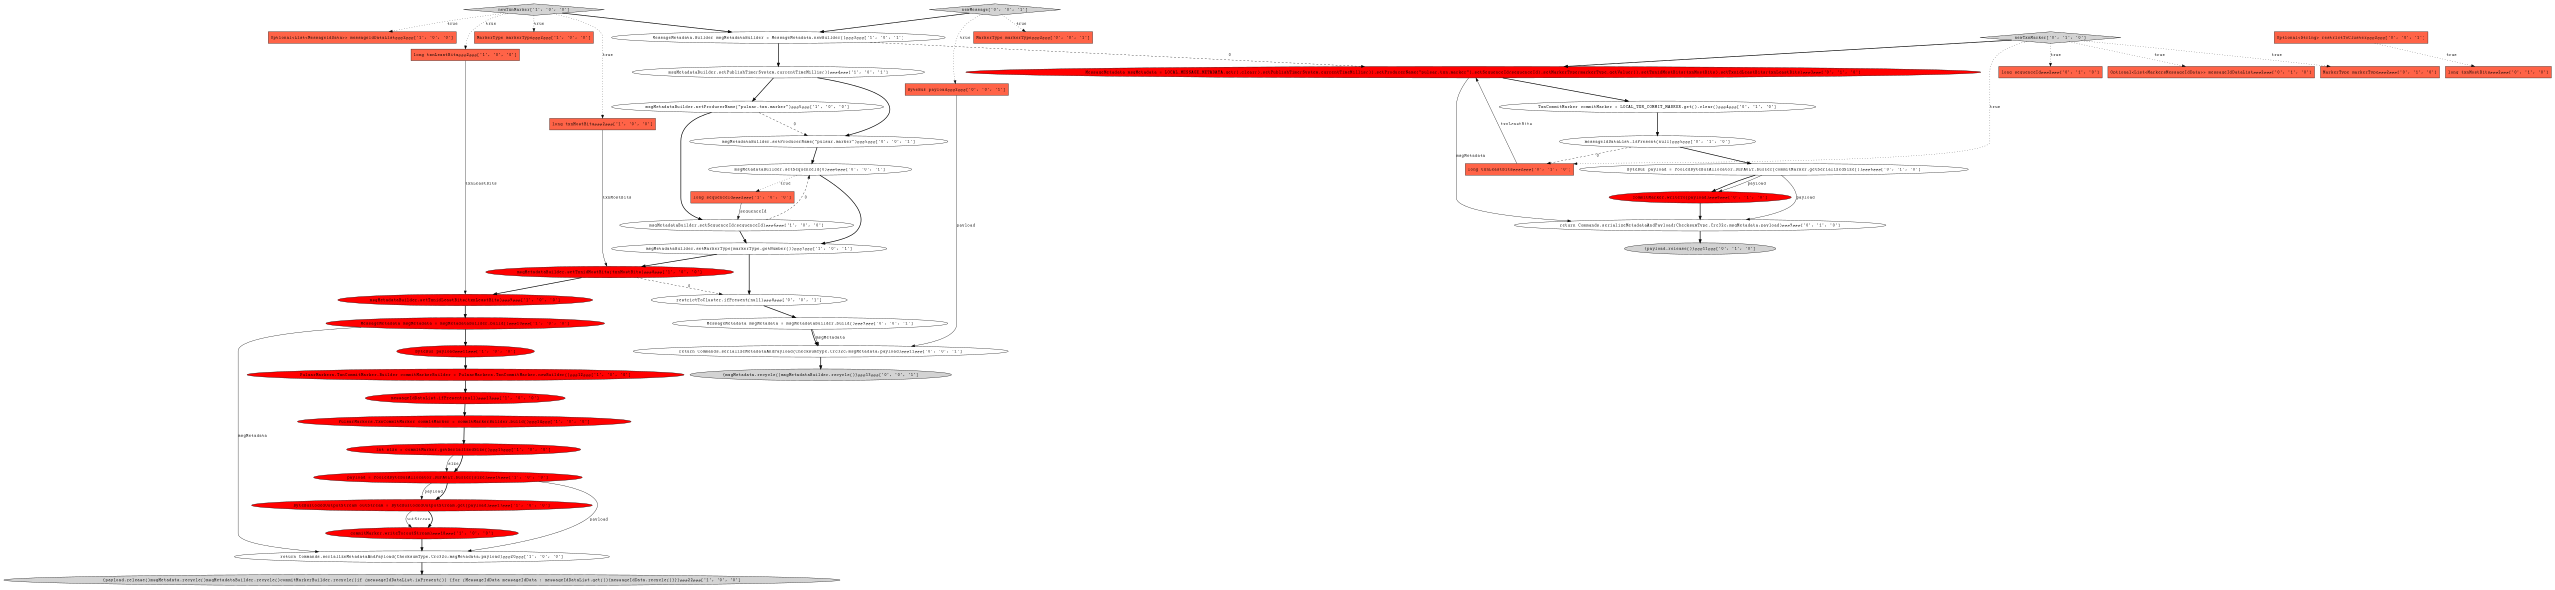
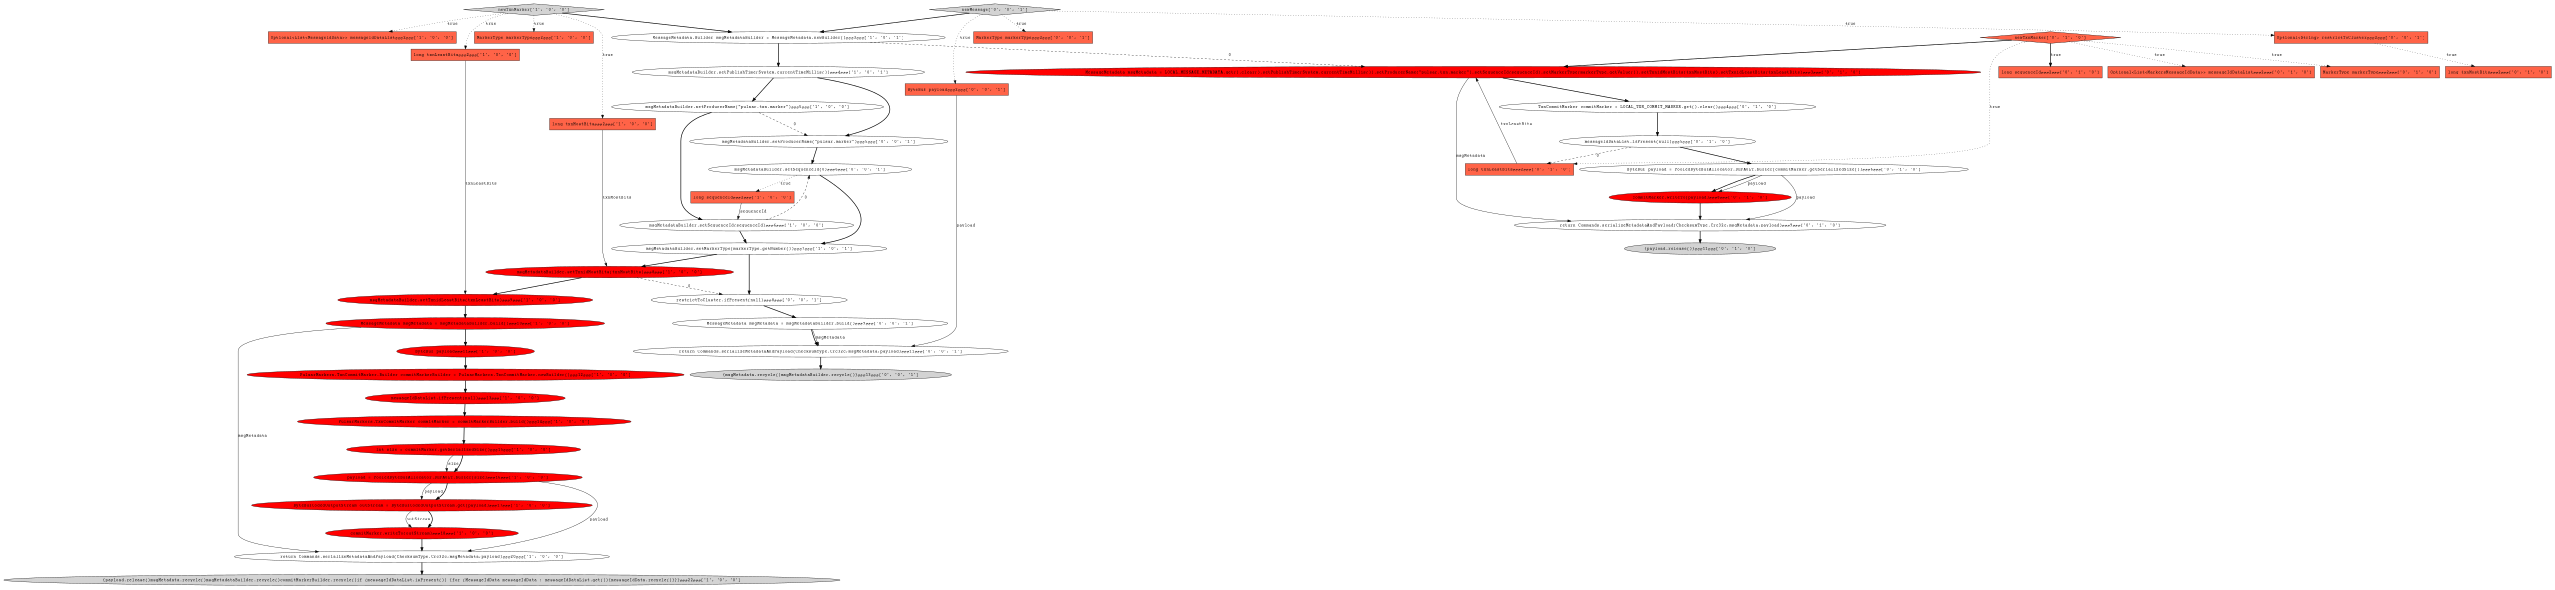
none -> (1659, 22)
(2050, 38) -> (2050, 38)
(2050, 53) -> (2050, 53)
